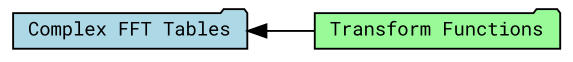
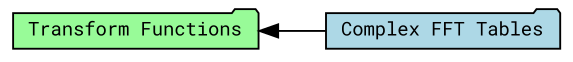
(291, 31) -> (302, 31)
